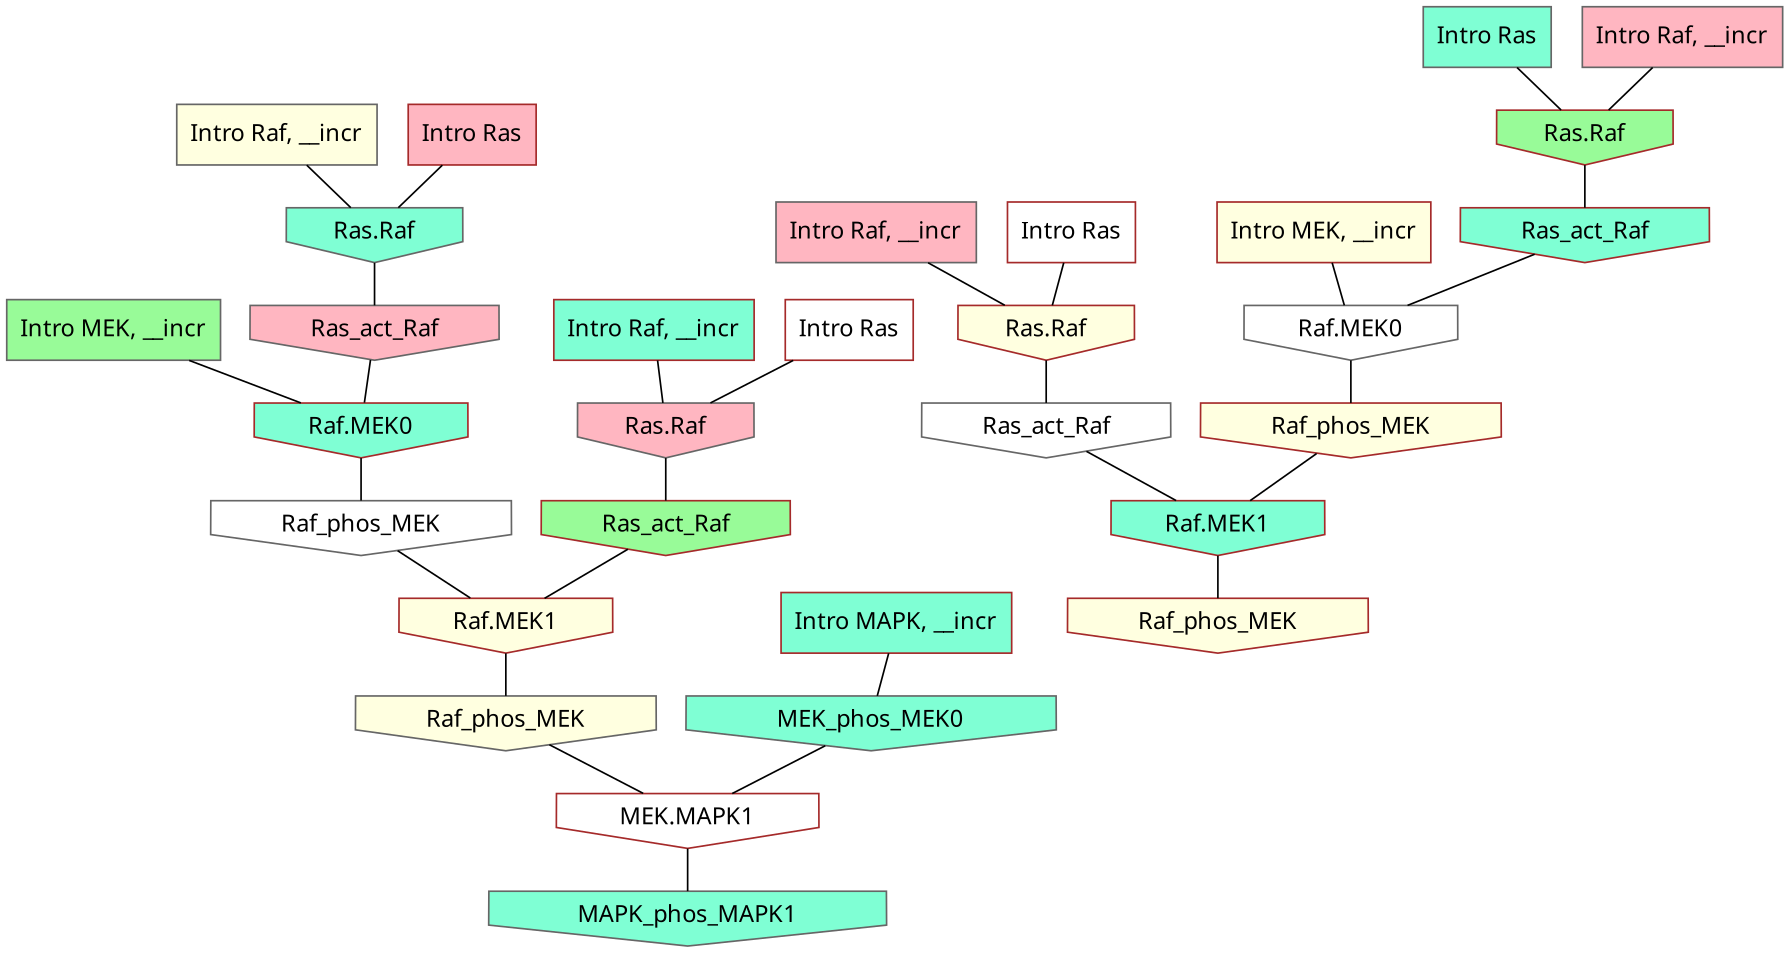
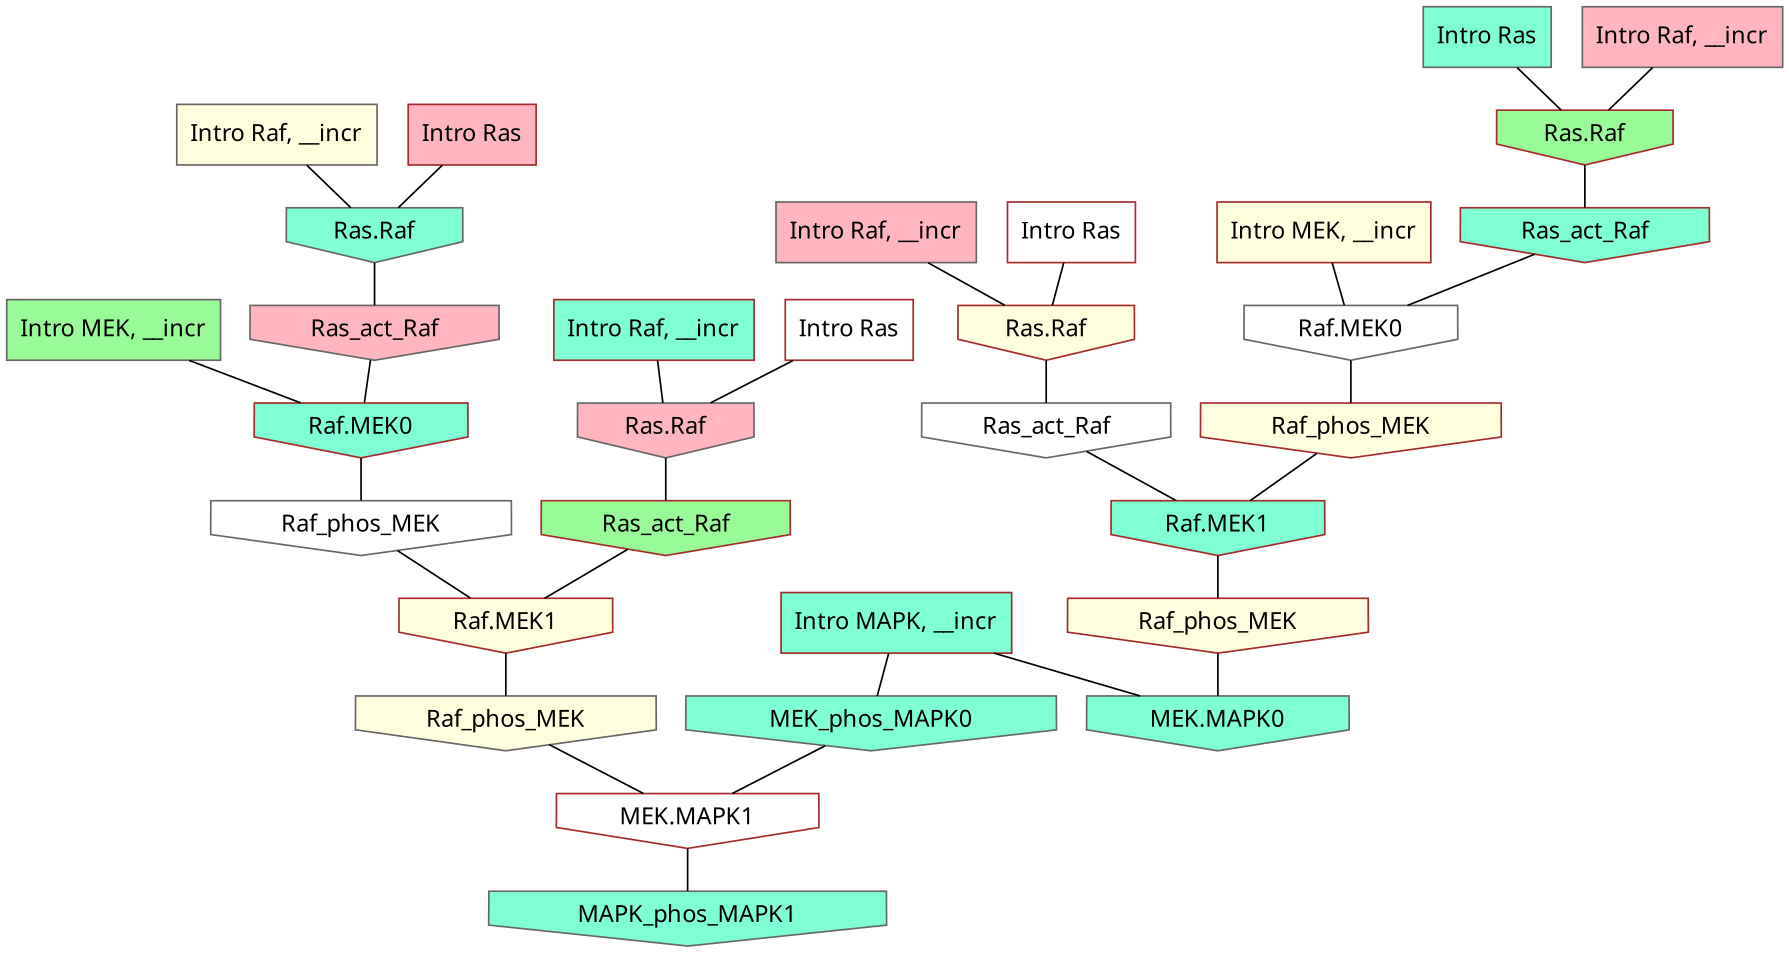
(871, 720) -> (871, 720)
none -> (1218, 720)
